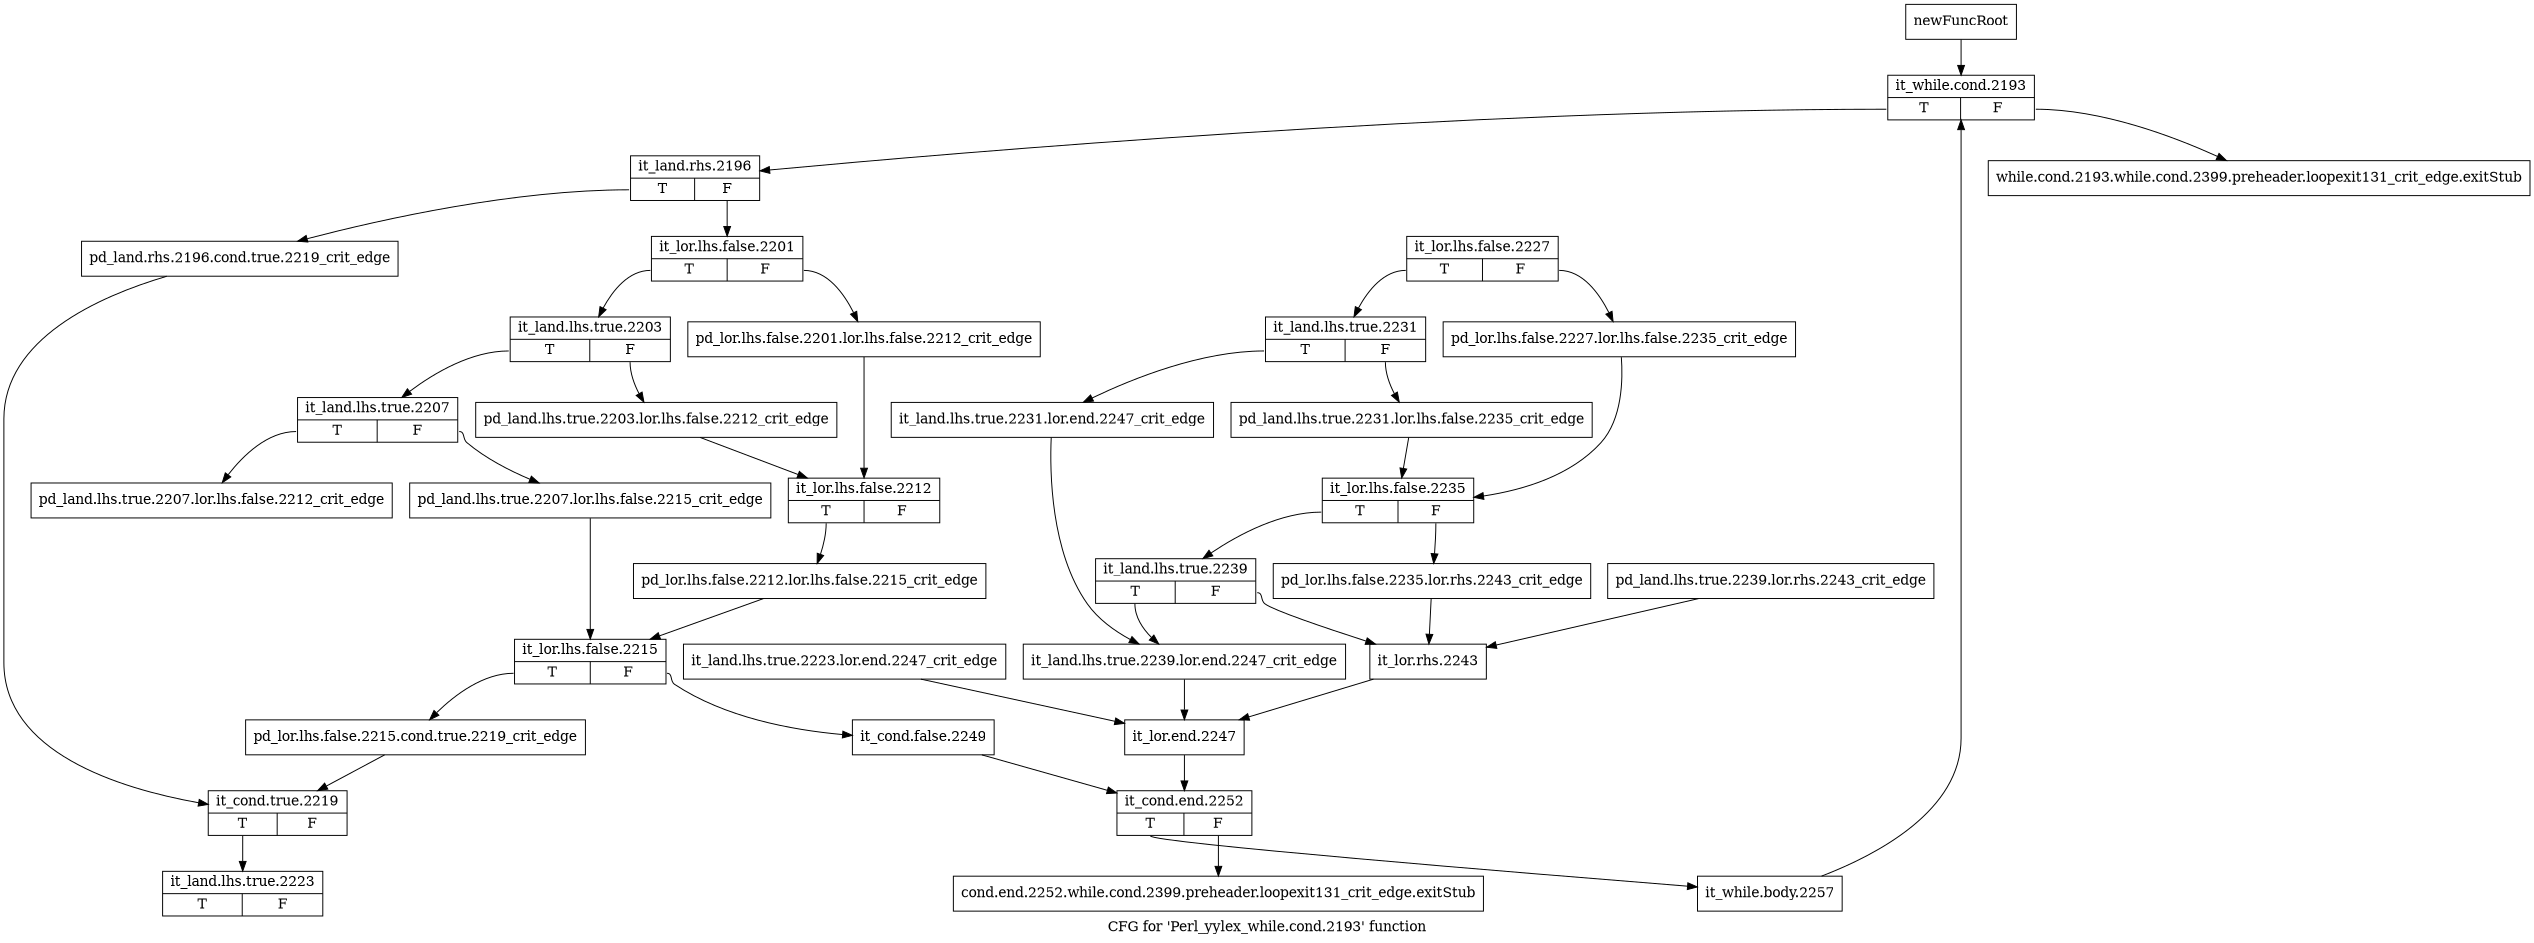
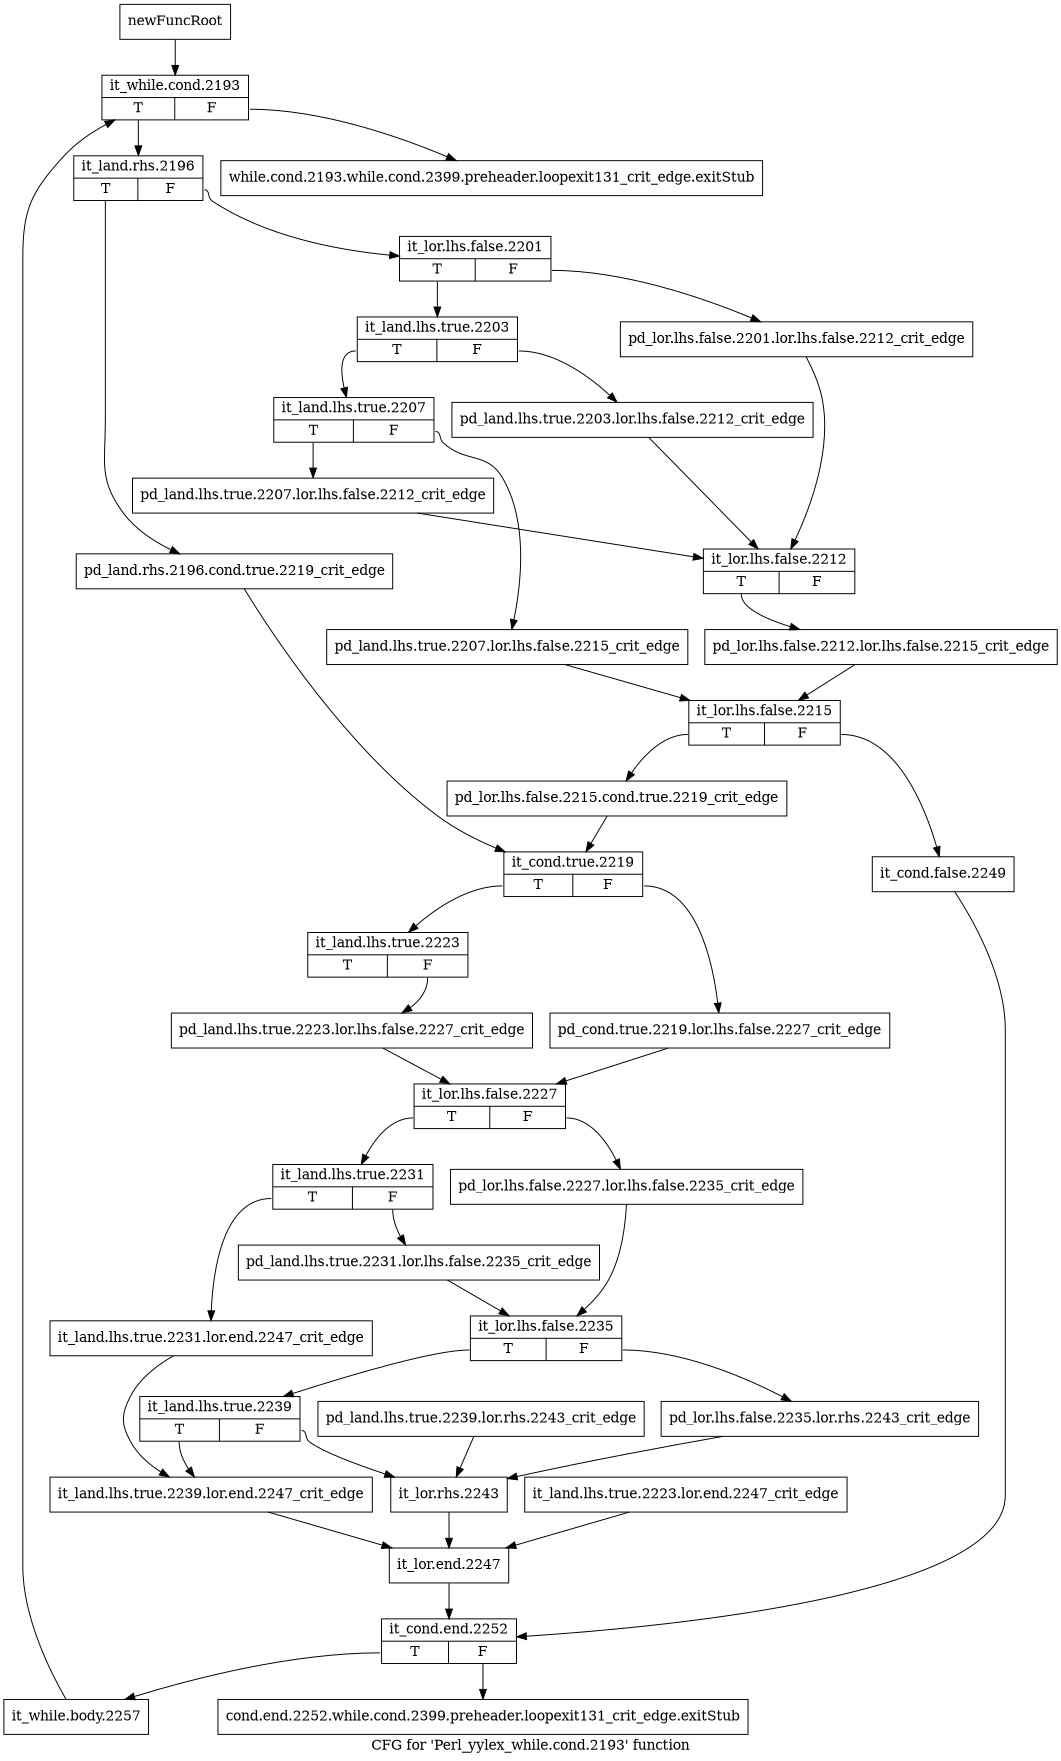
none -> (555, 535)
none -> (352, 1031)
none -> (720, 1031)
